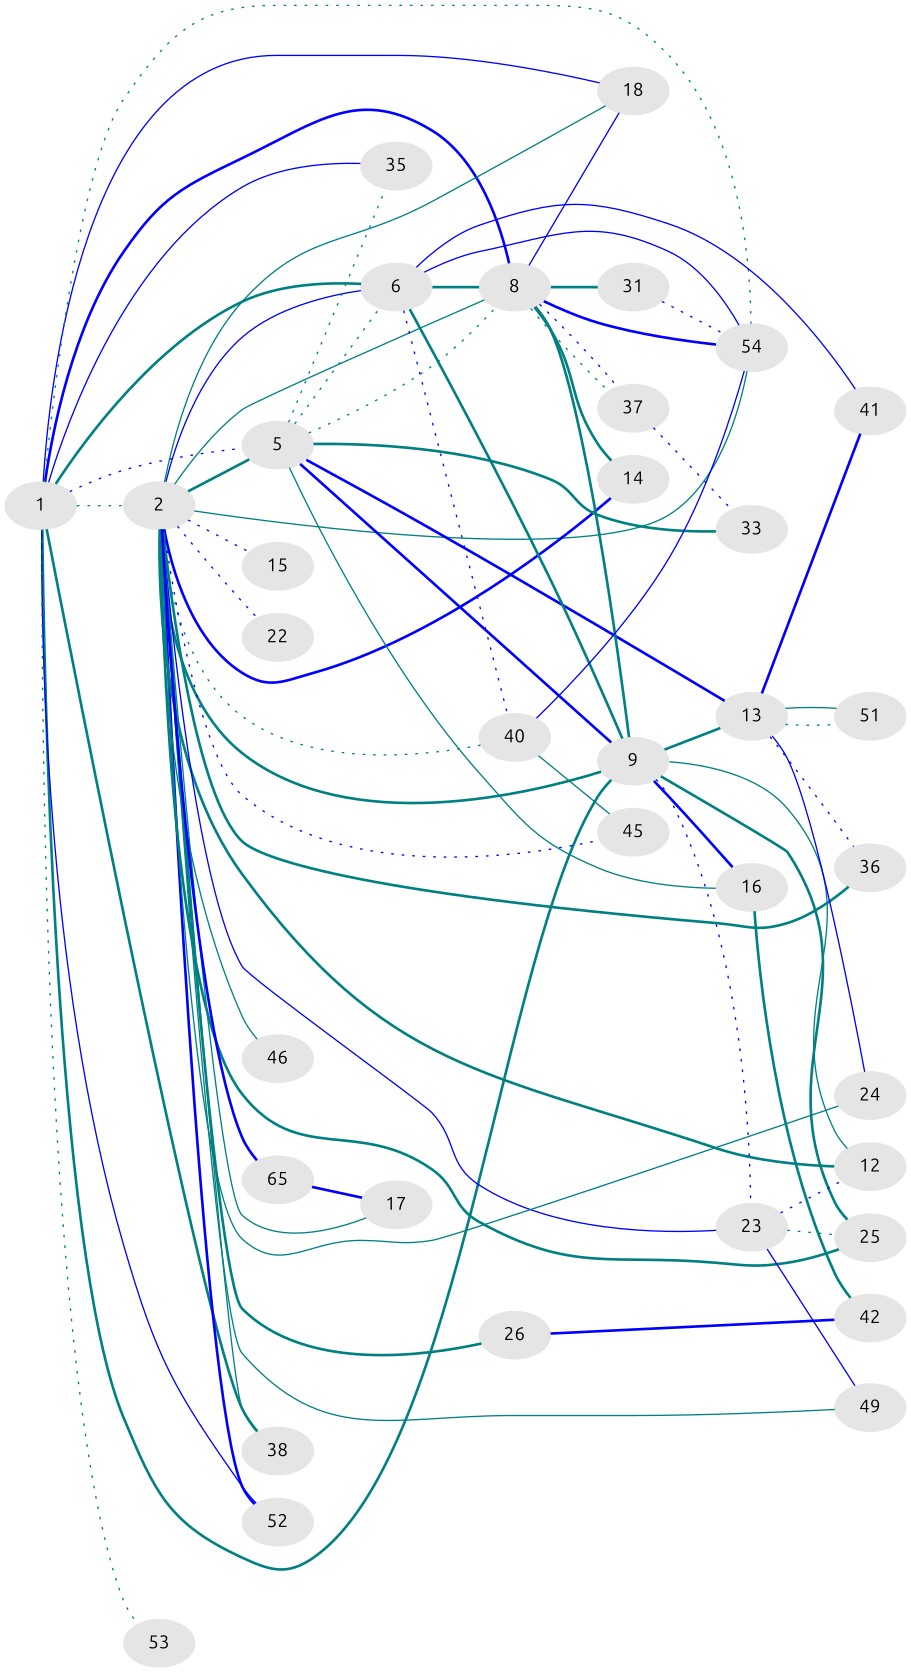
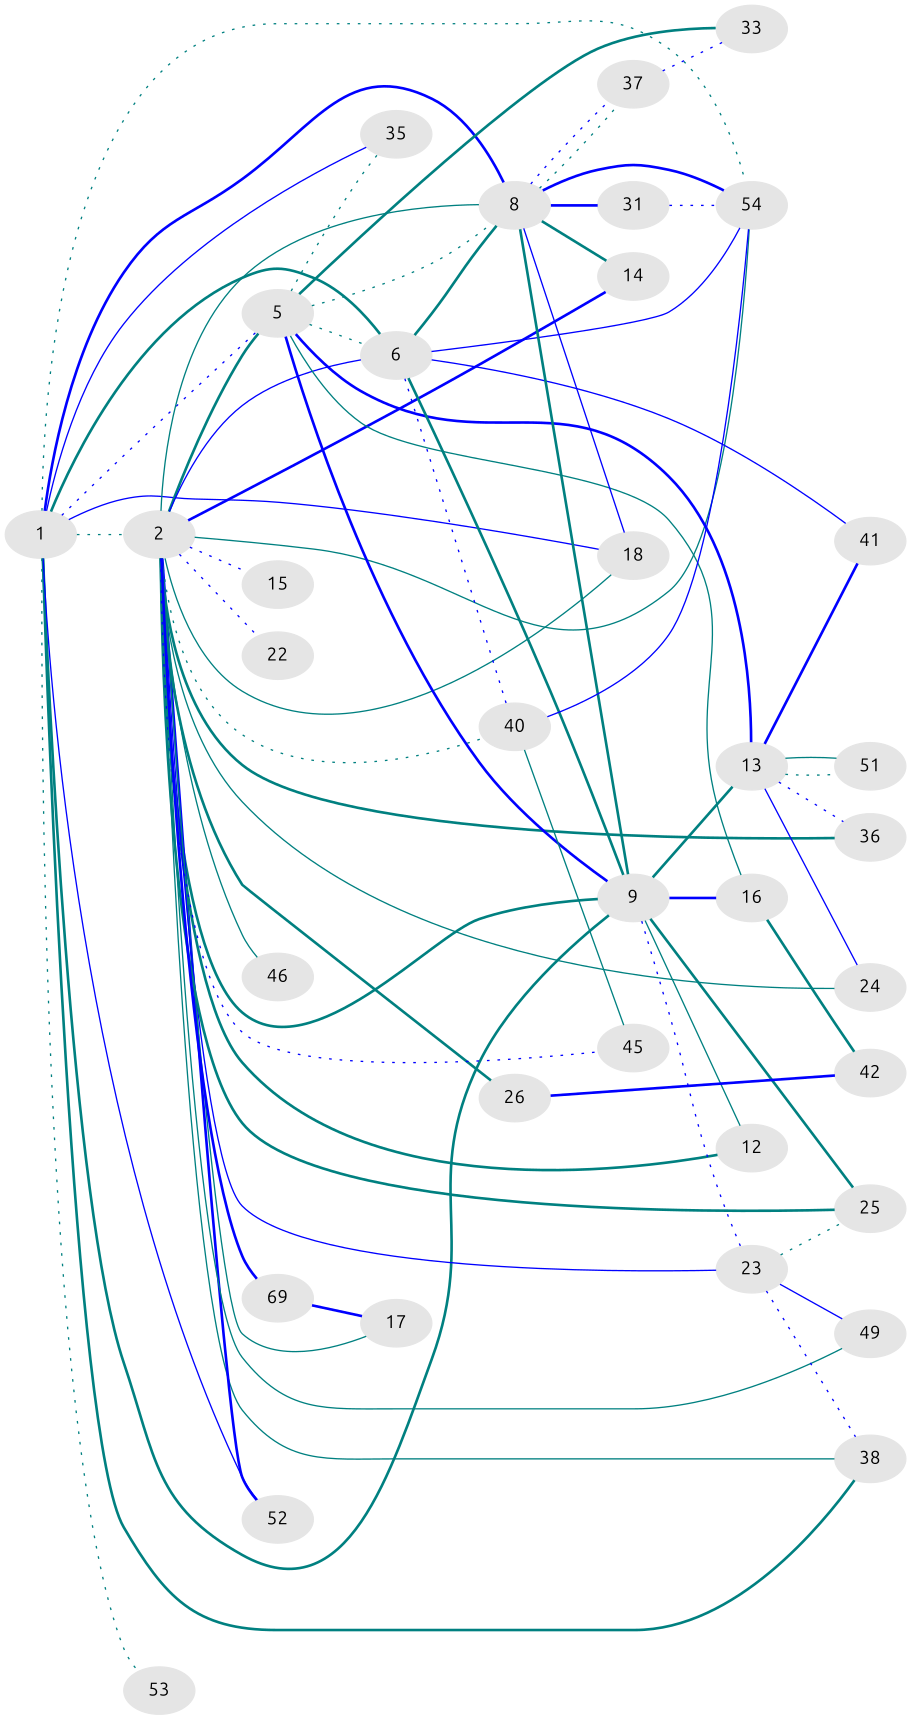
(574, 287) -> (574, 205)
(278, 1180) -> (278, 1298)
(814, 1195) -> (807, 1357)
